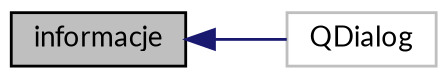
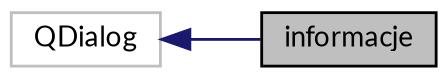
(251, 39) -> (226, 39)
